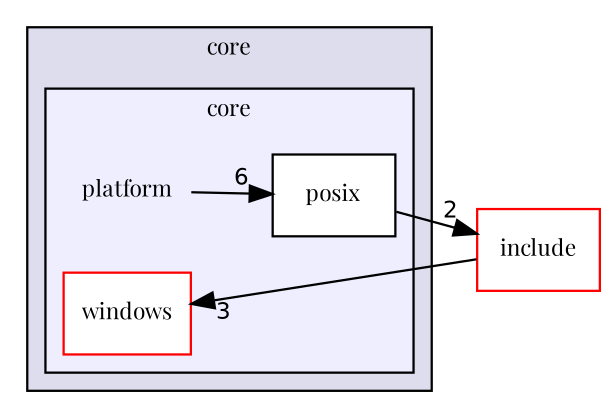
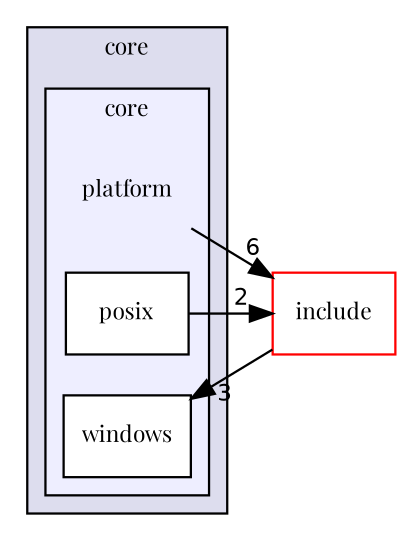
(220, 193) -> (222, 247)
(127, 314) -> (127, 436)
